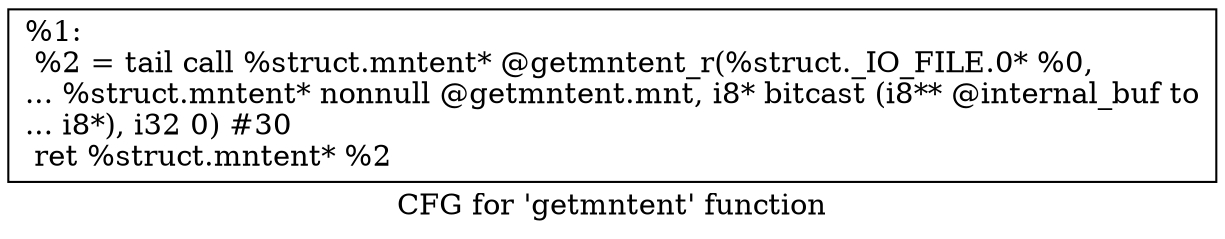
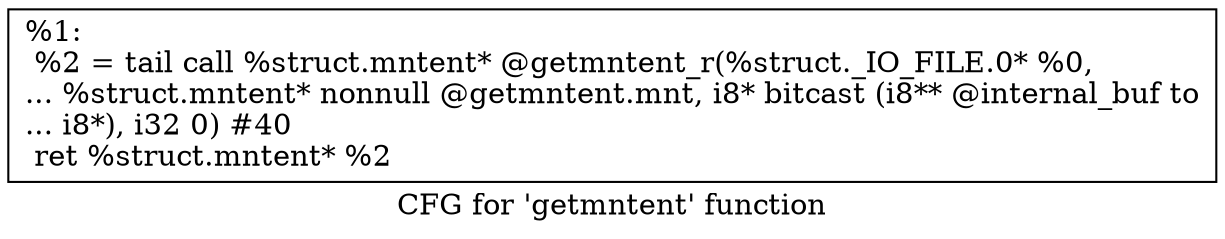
(159, 126) -> (159, 126)
